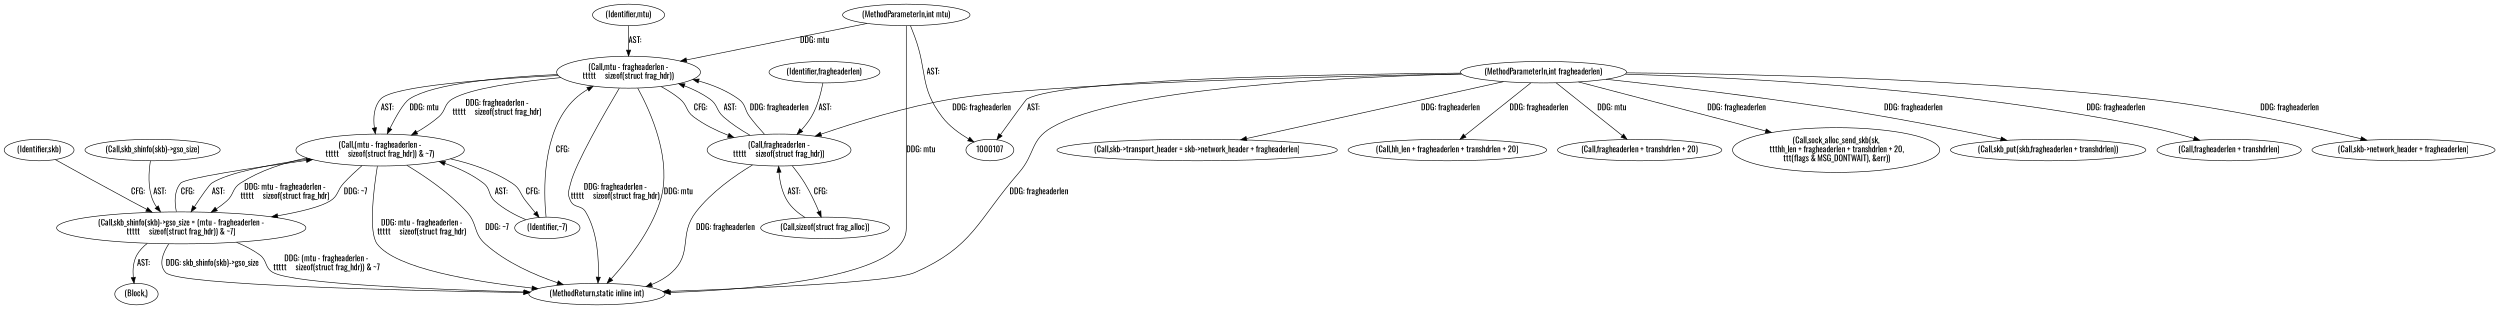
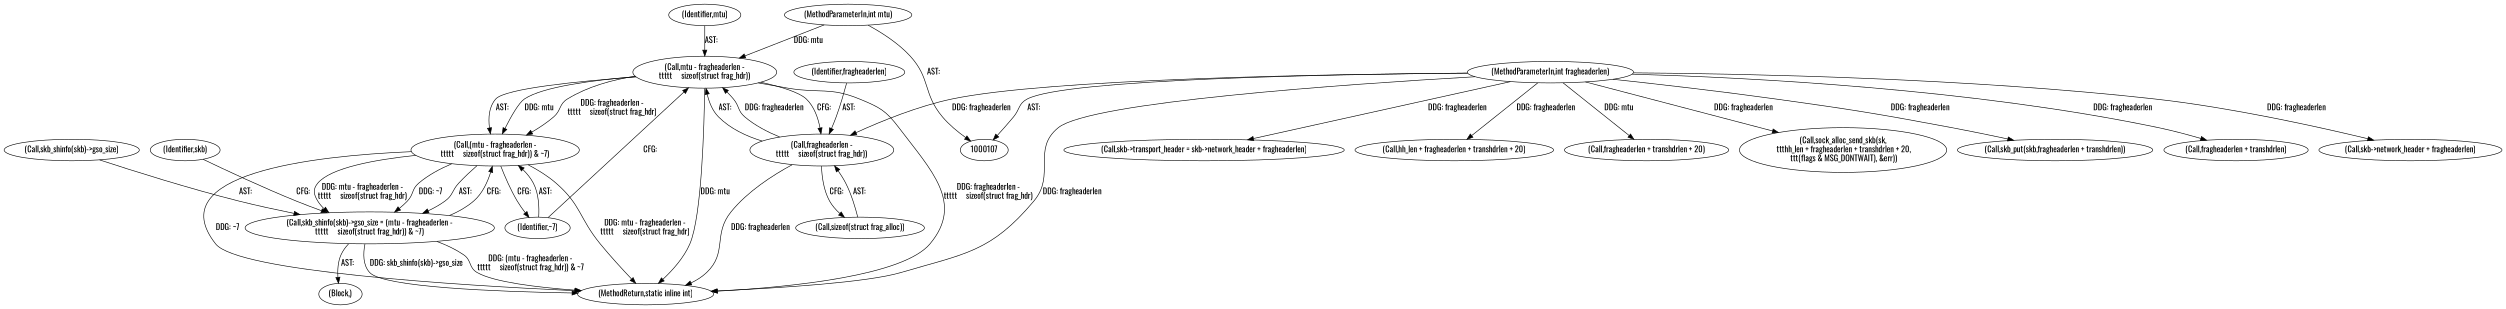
(893, 250) -> none
